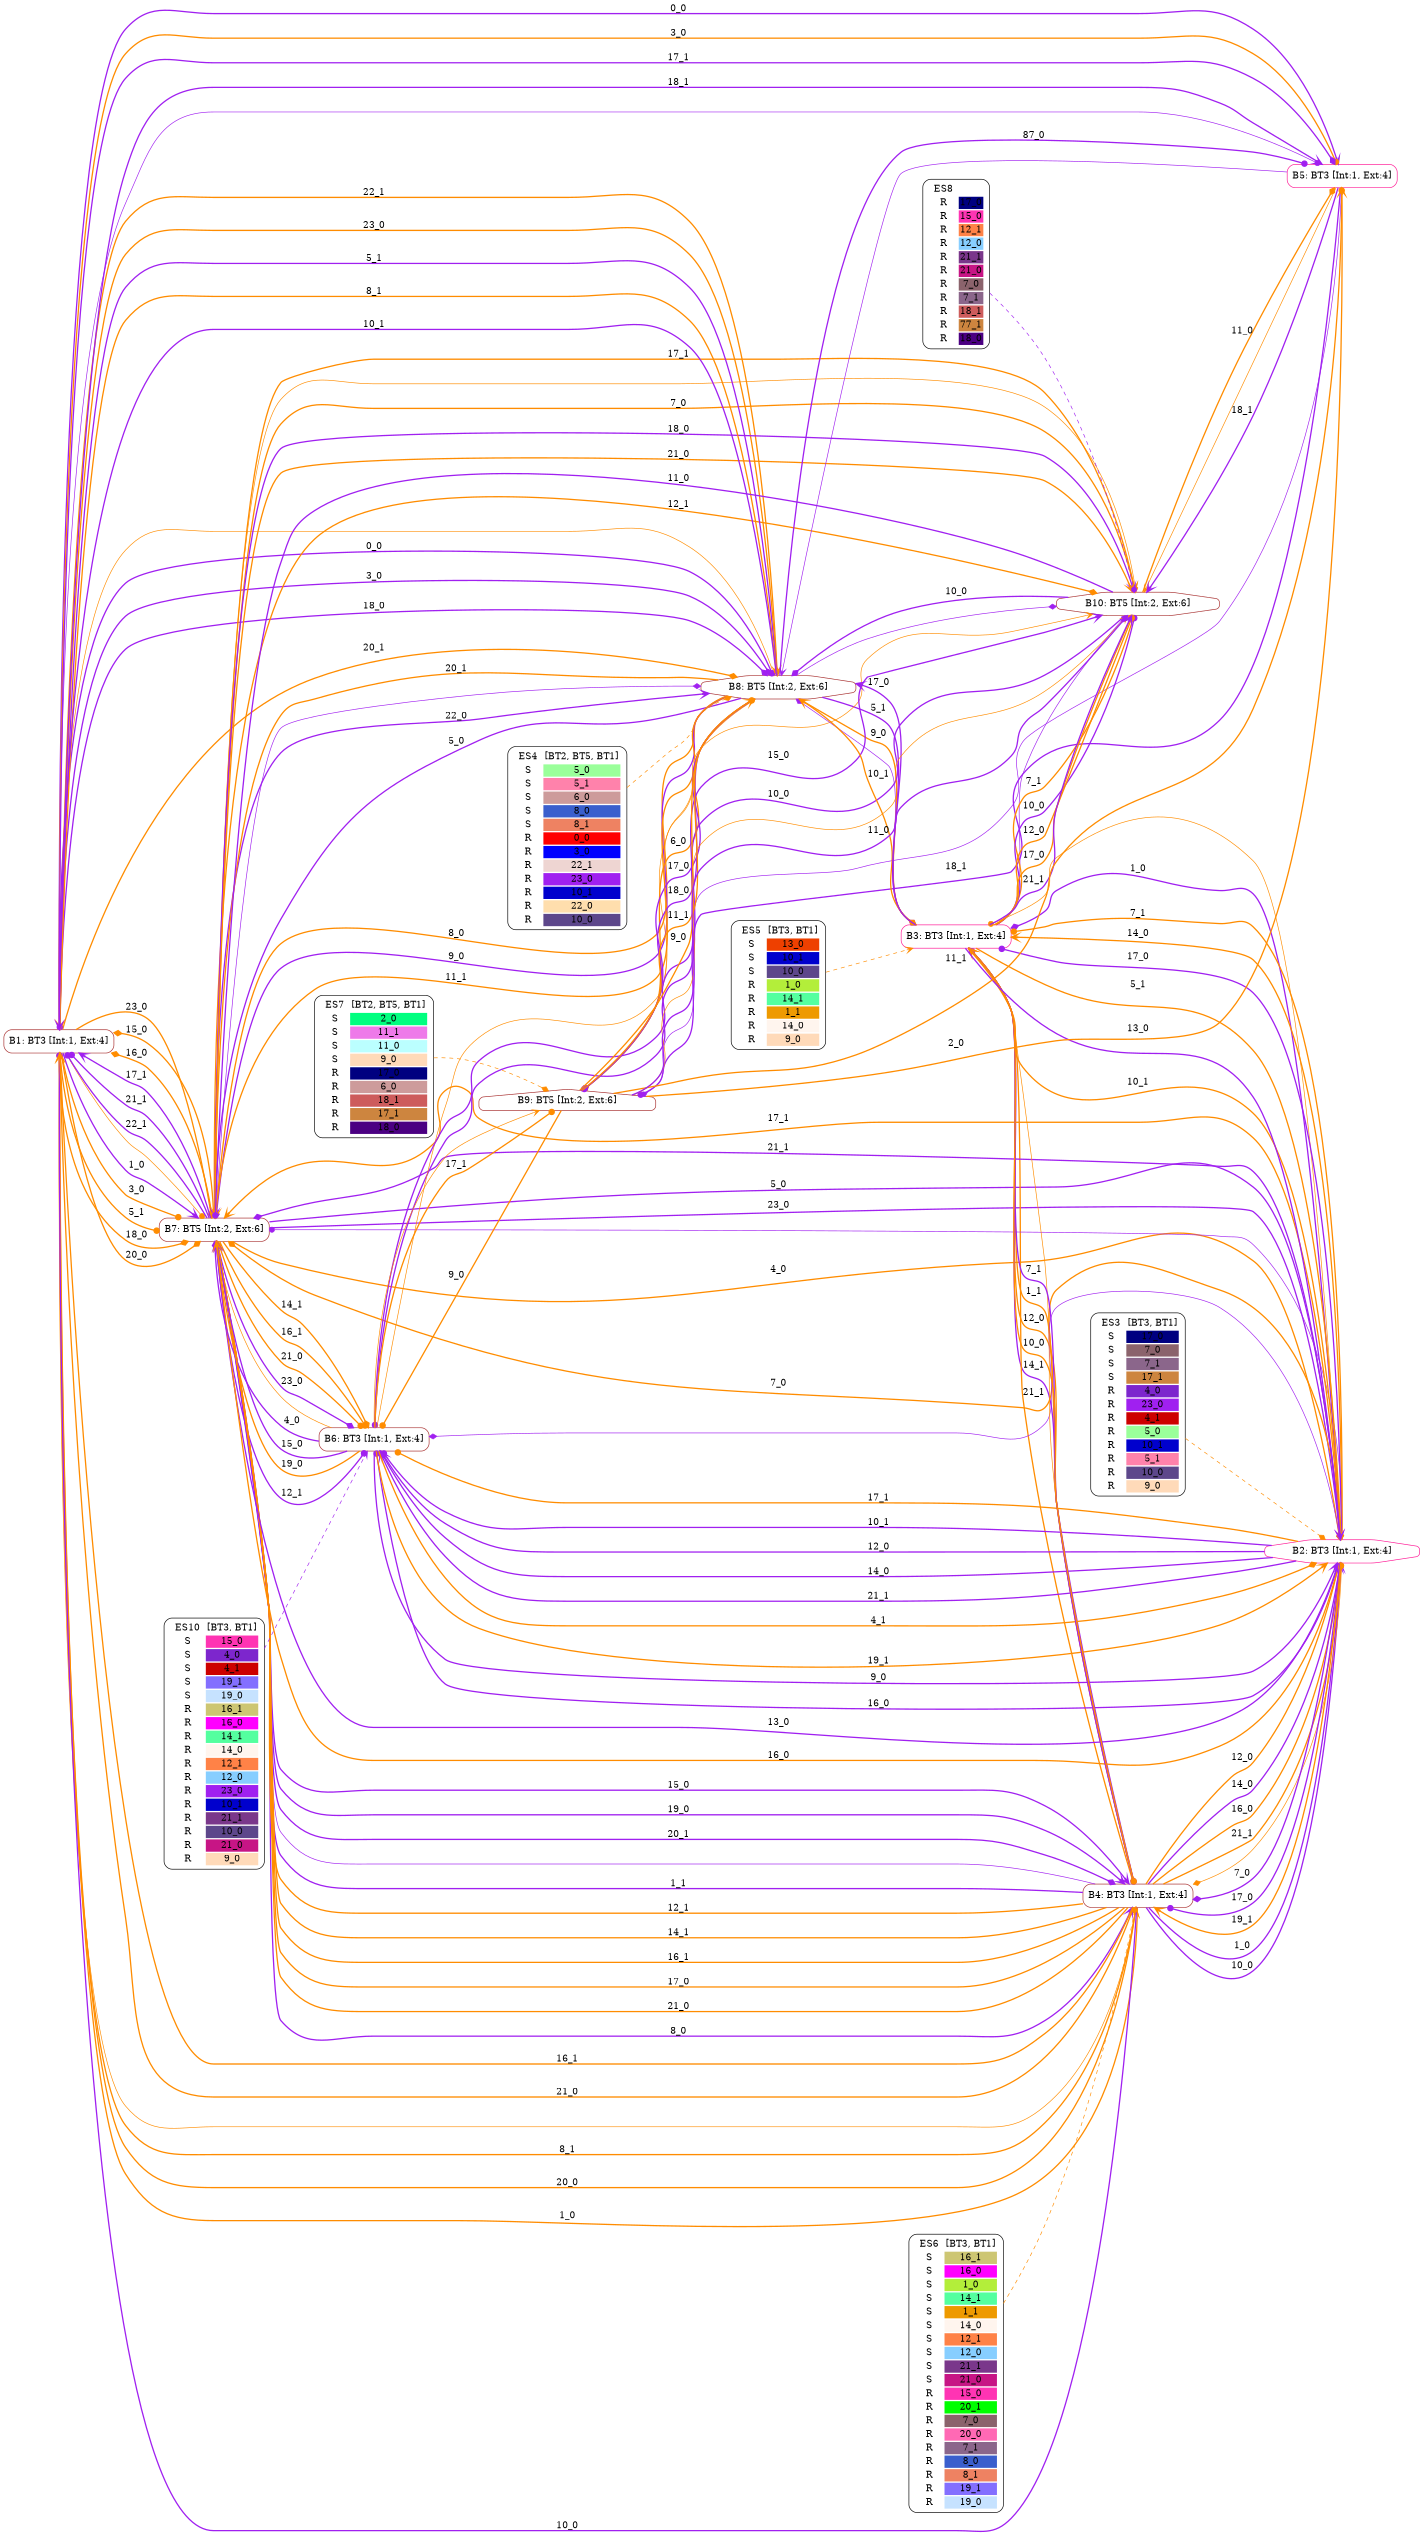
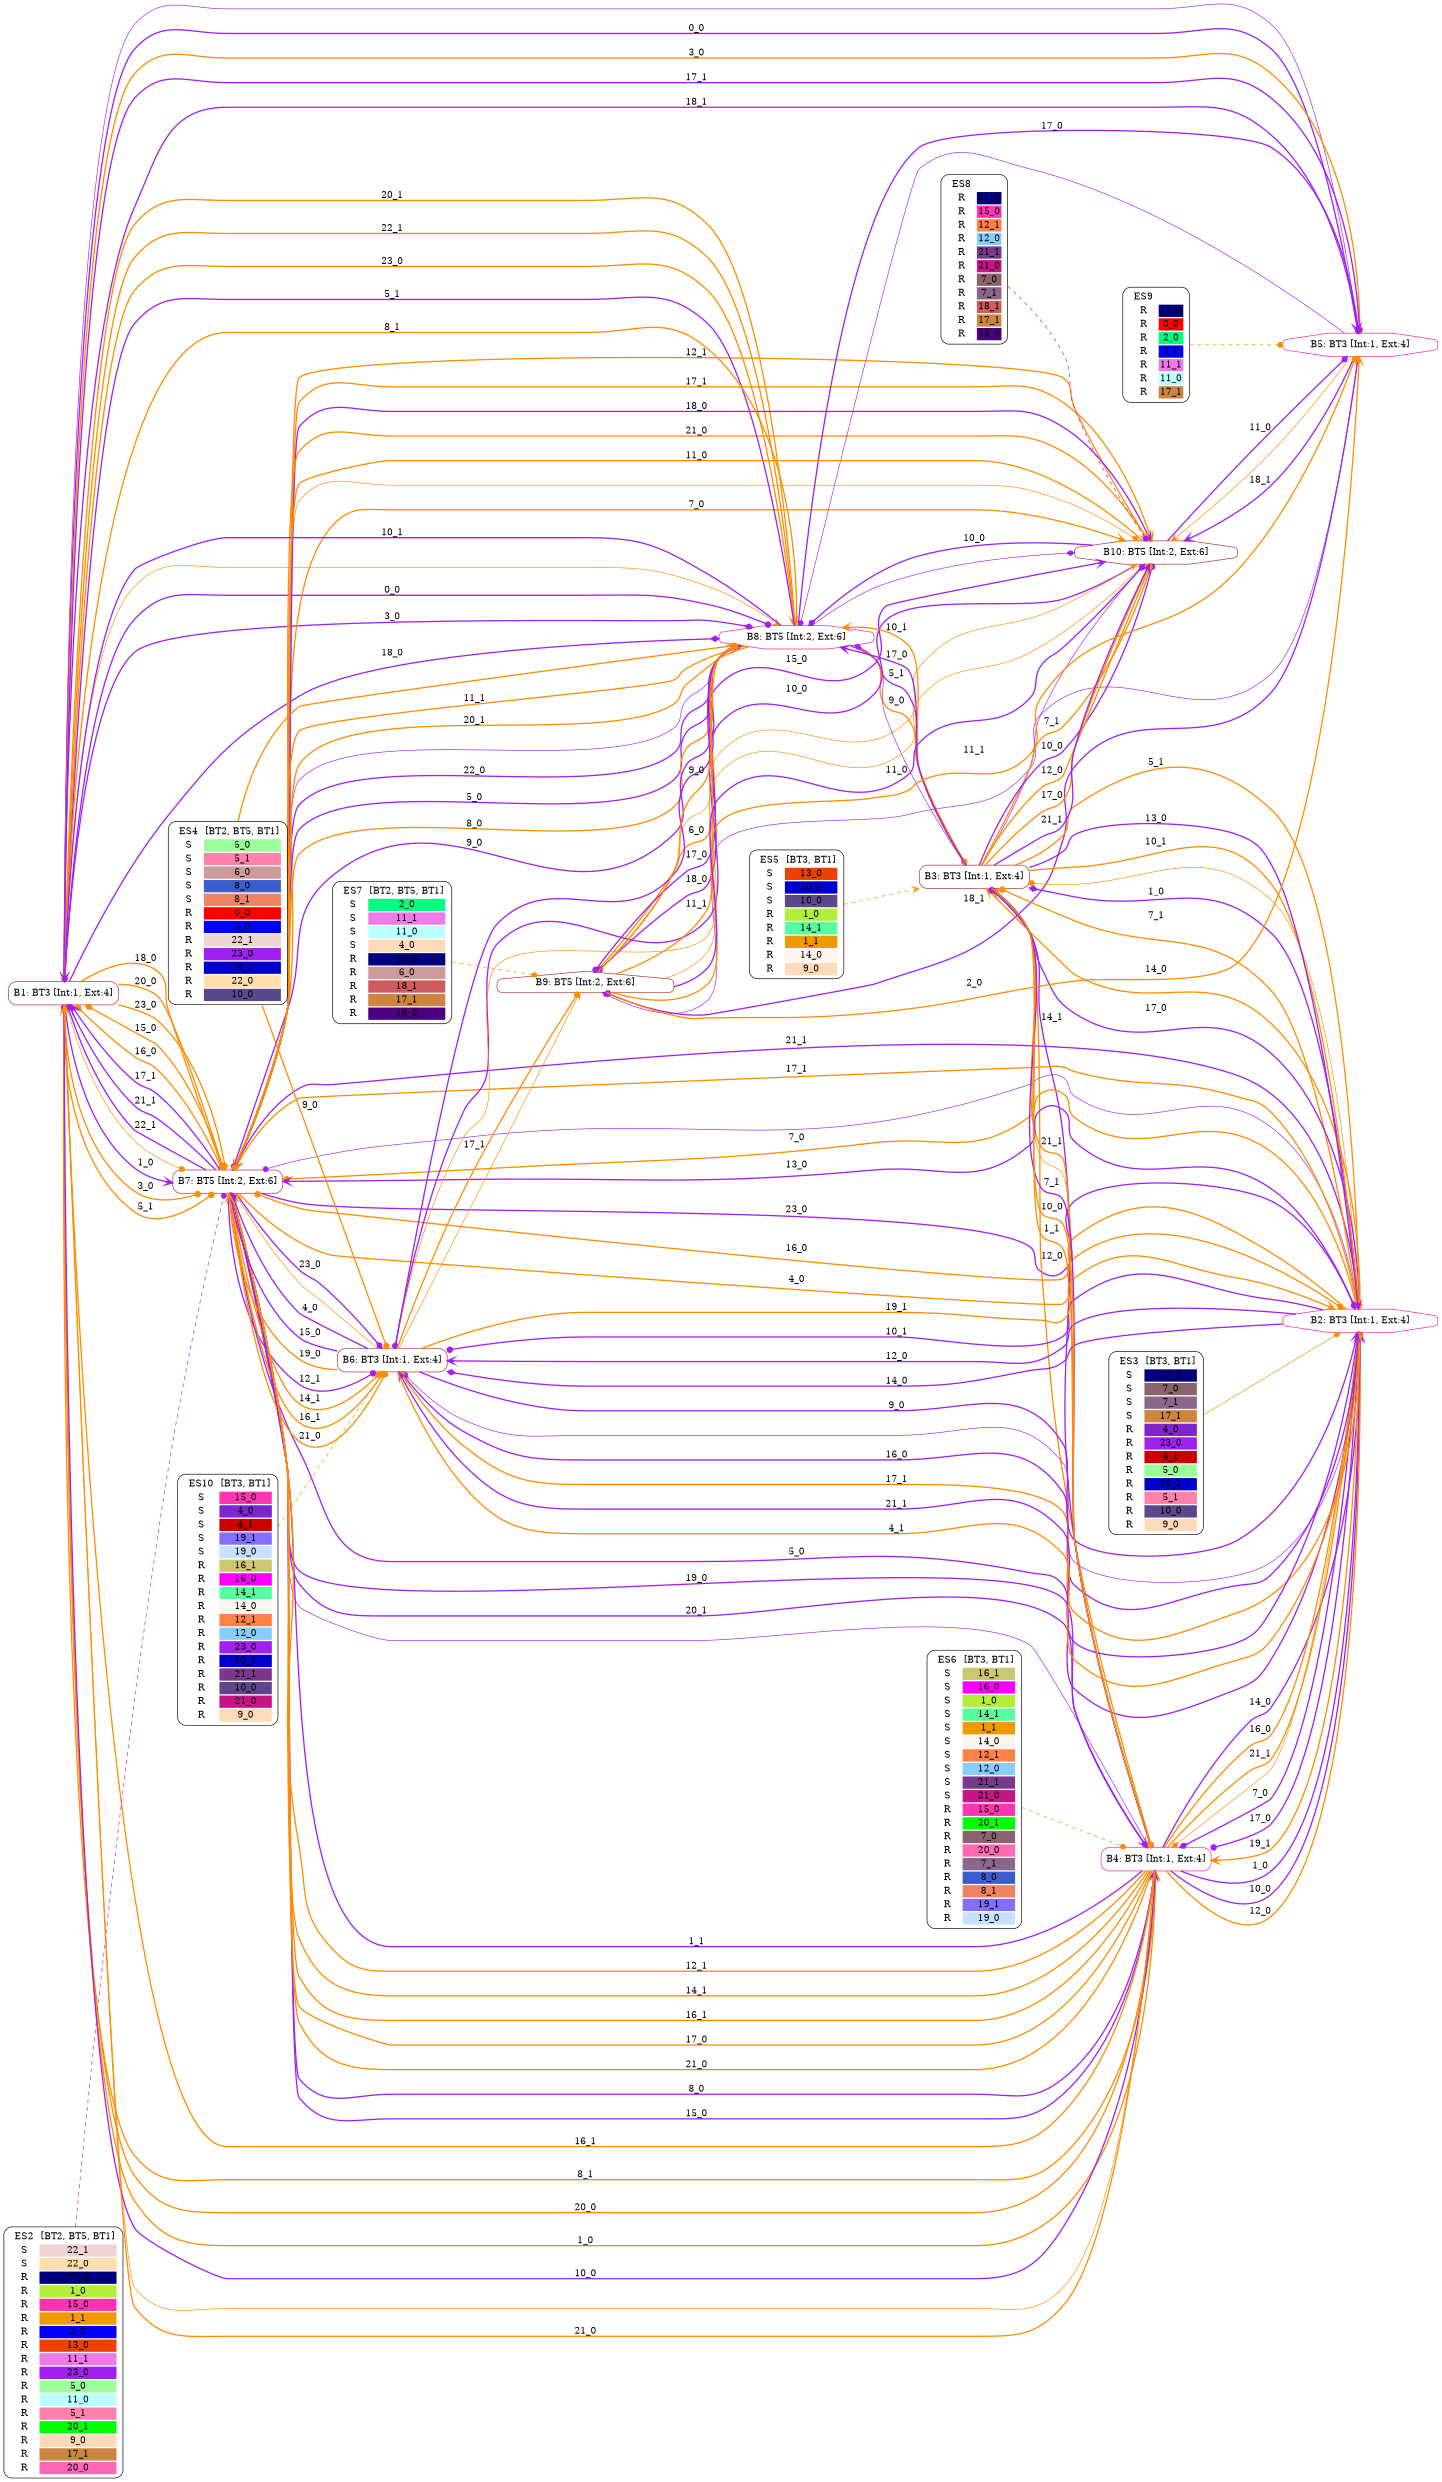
(1034, 136) -> (1052, 126)
(1342, 176) -> (1360, 345)
(881, 231) -> (922, 167)
(971, 325) -> (989, 320)
none -> (1156, 345)
(1225, 388) -> (1253, 450)
(362, 492) -> (385, 461)
(778, 687) -> (797, 637)
(679, 745) -> (449, 684)
(956, 937) -> (974, 877)
(389, 1060) -> (407, 945)
(473, 1267) -> (321, 1166)
(1252, 1487) -> (1269, 1376)
(314, 1553) -> (329, 1452)
(1138, 1896) -> (1156, 1859)
none -> (63, 2352)
